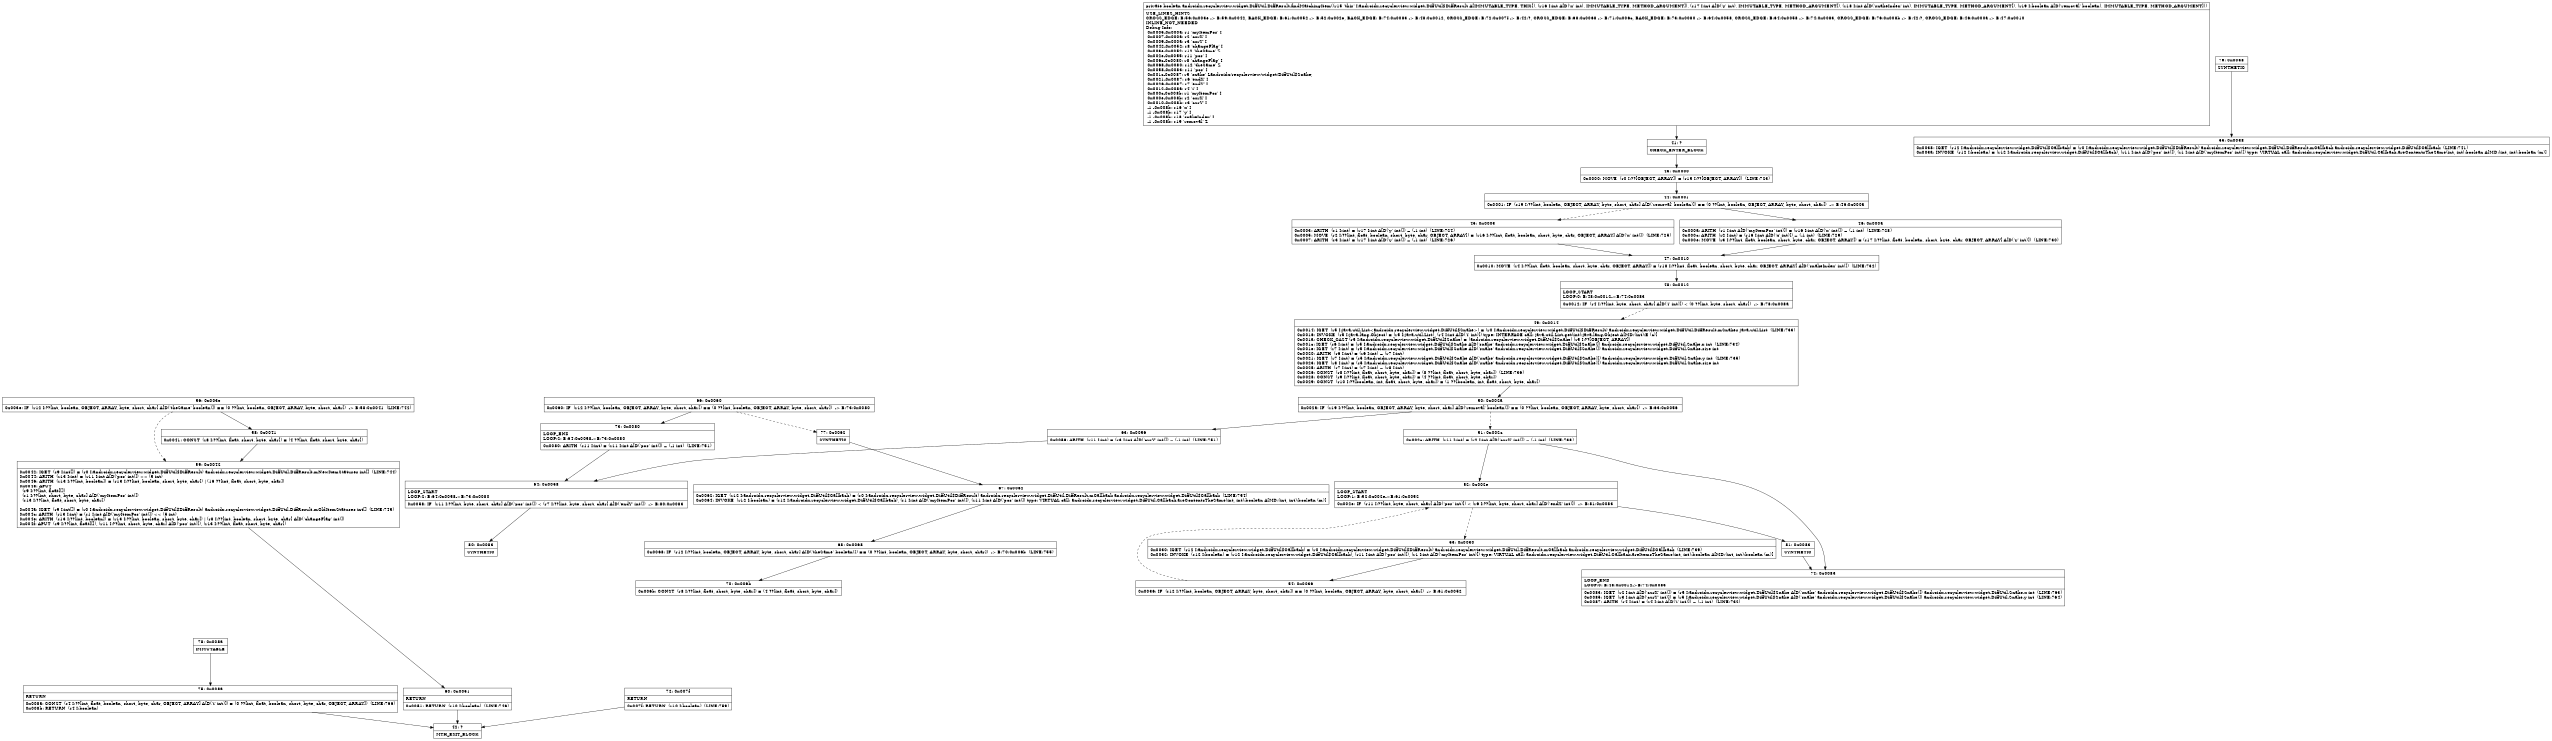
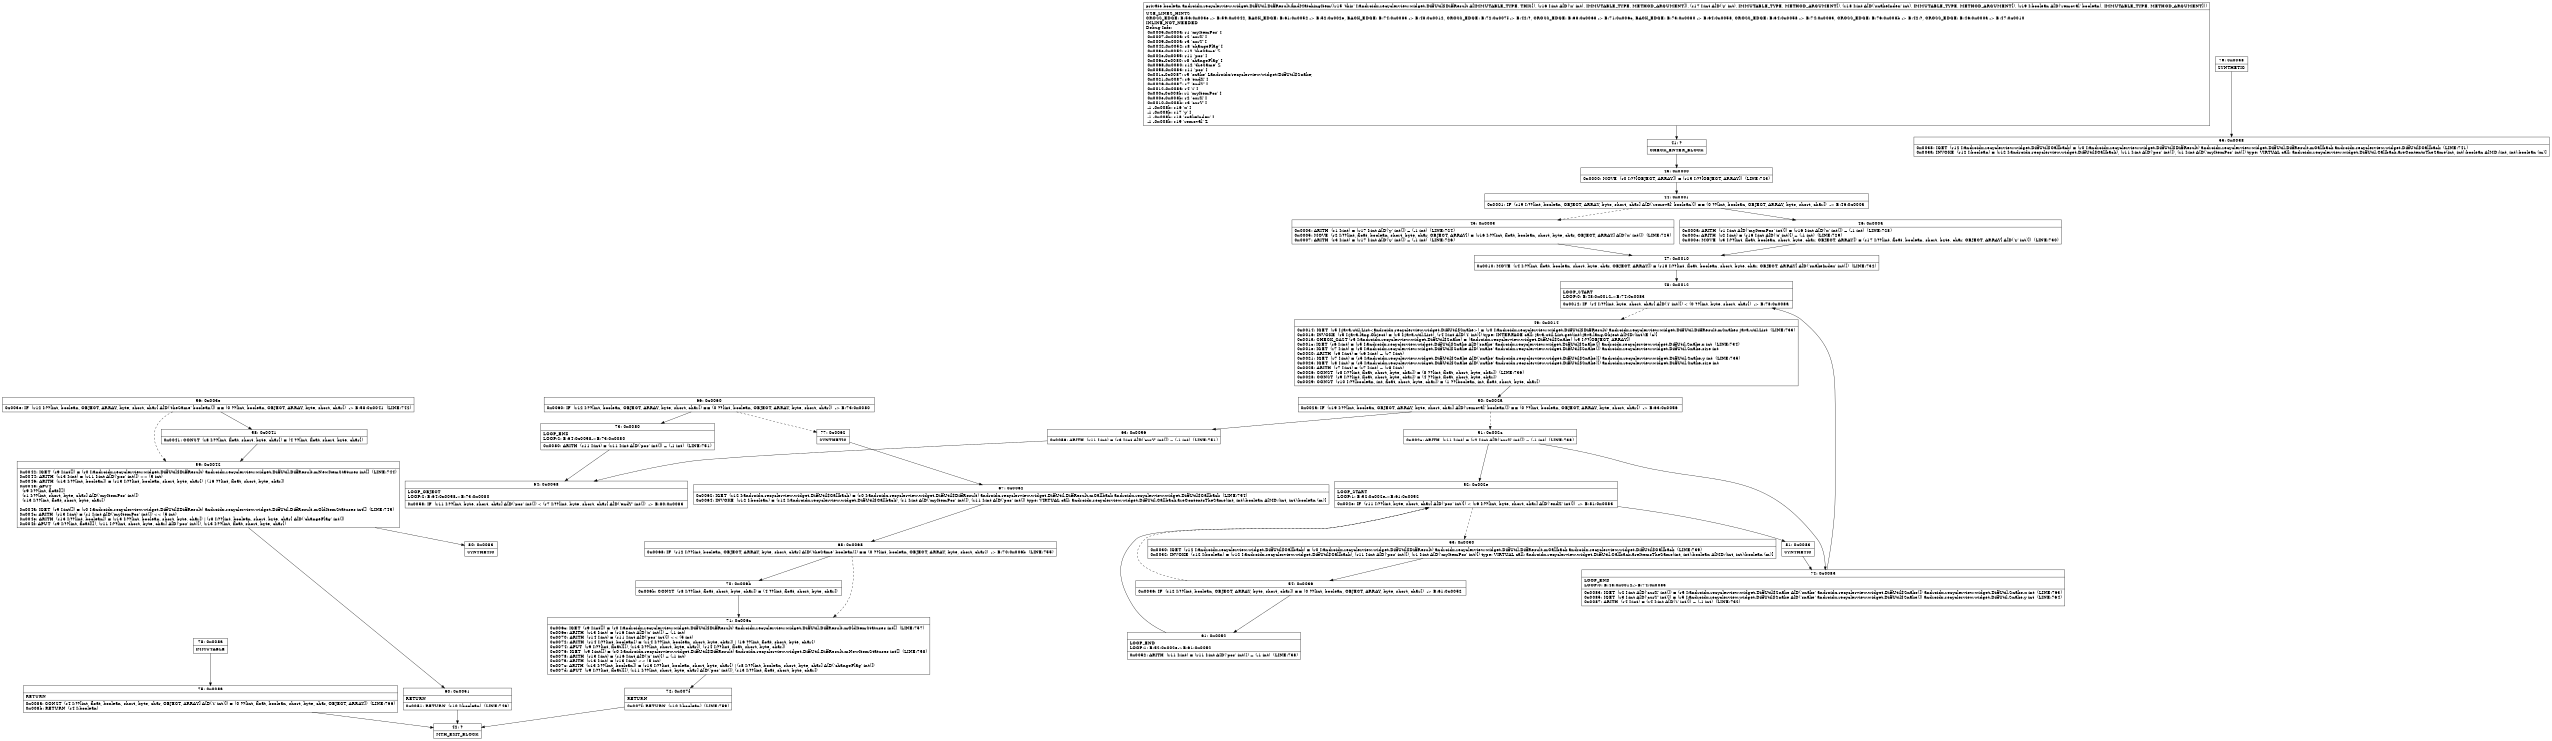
none -> (1835, 425)
(423, 492) -> (424, 492)
(511, 524) -> (418, 536)
none -> (739, 646)
none -> (1214, 646)
